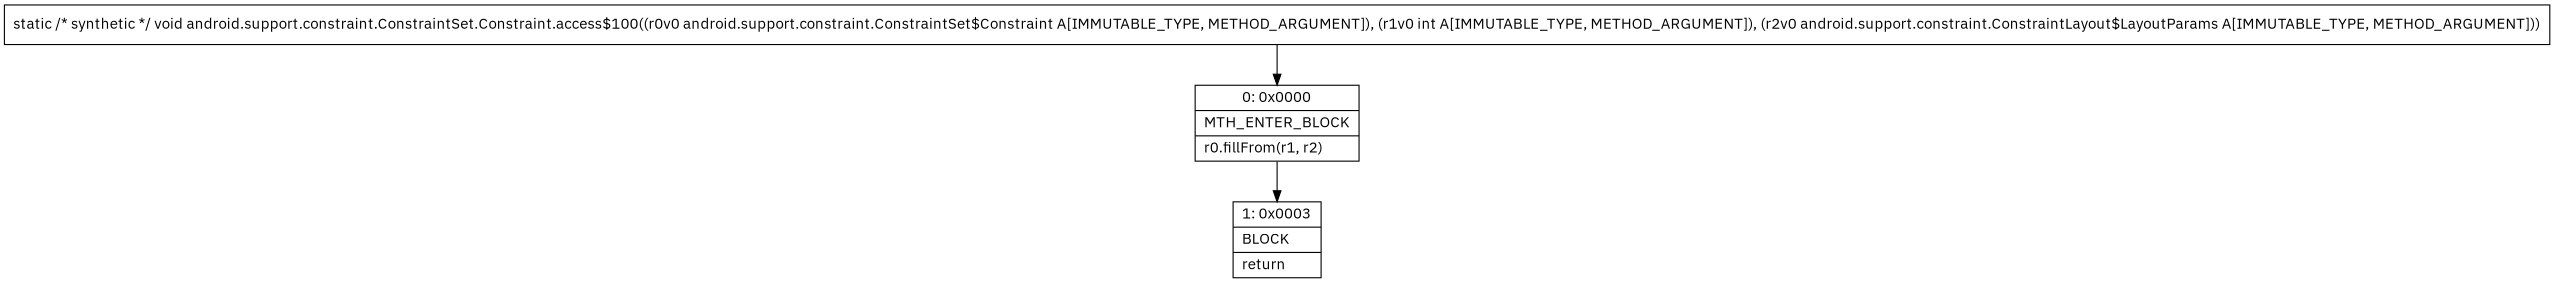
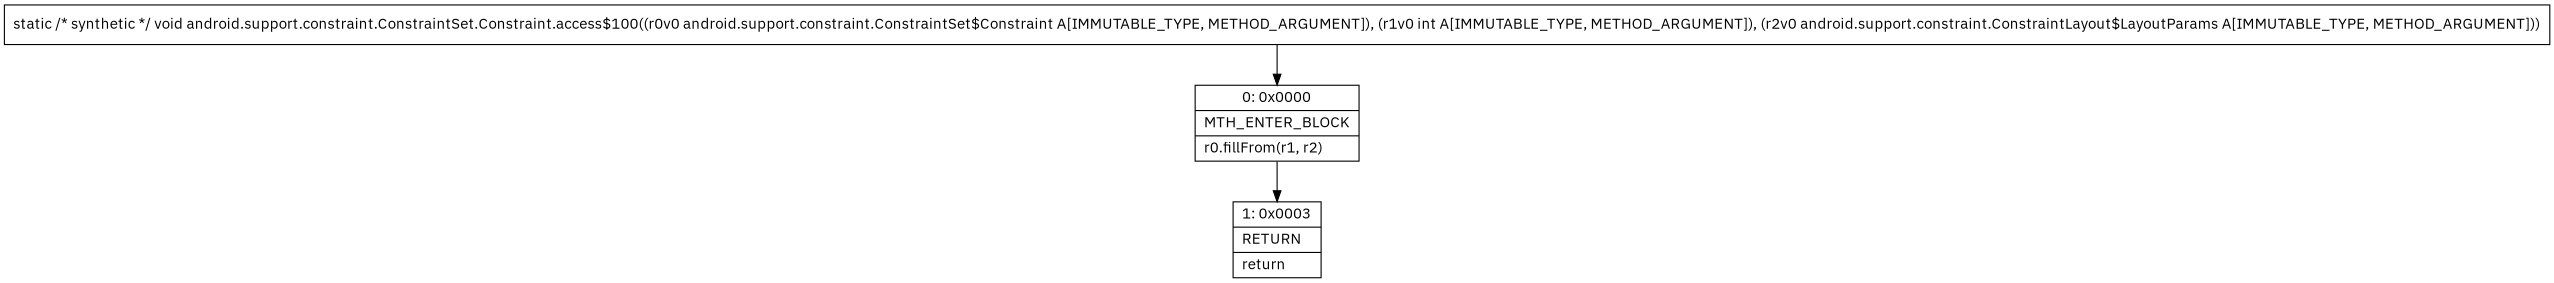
(1266, 239) -> (1272, 239)
